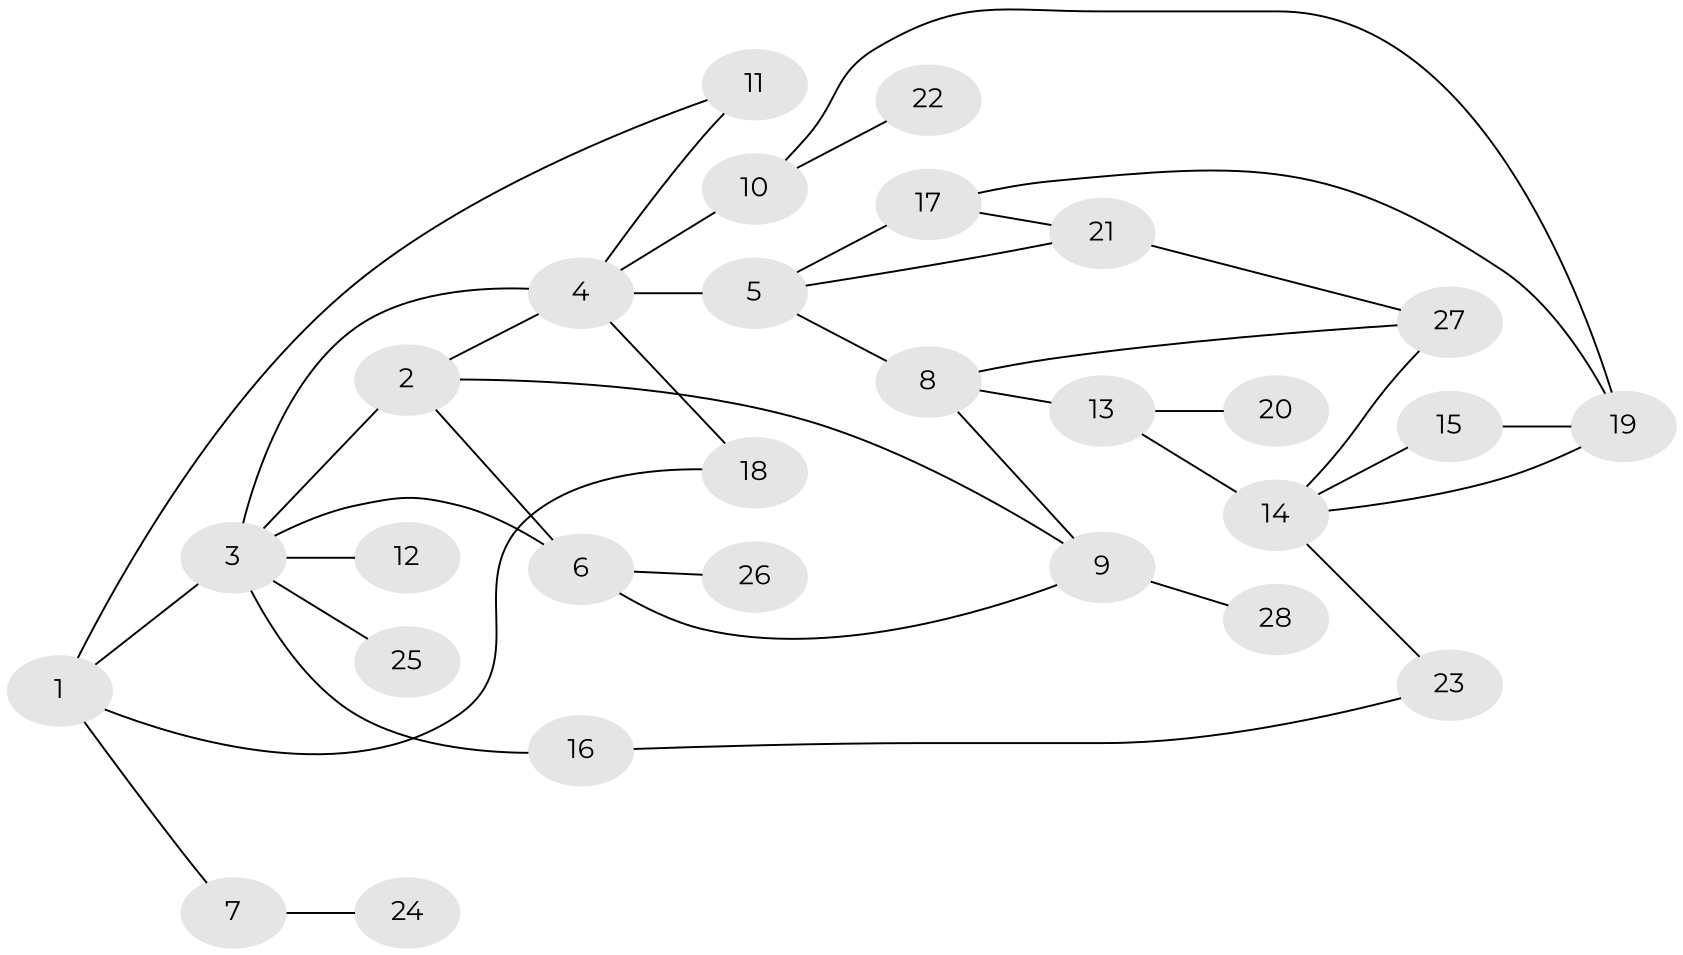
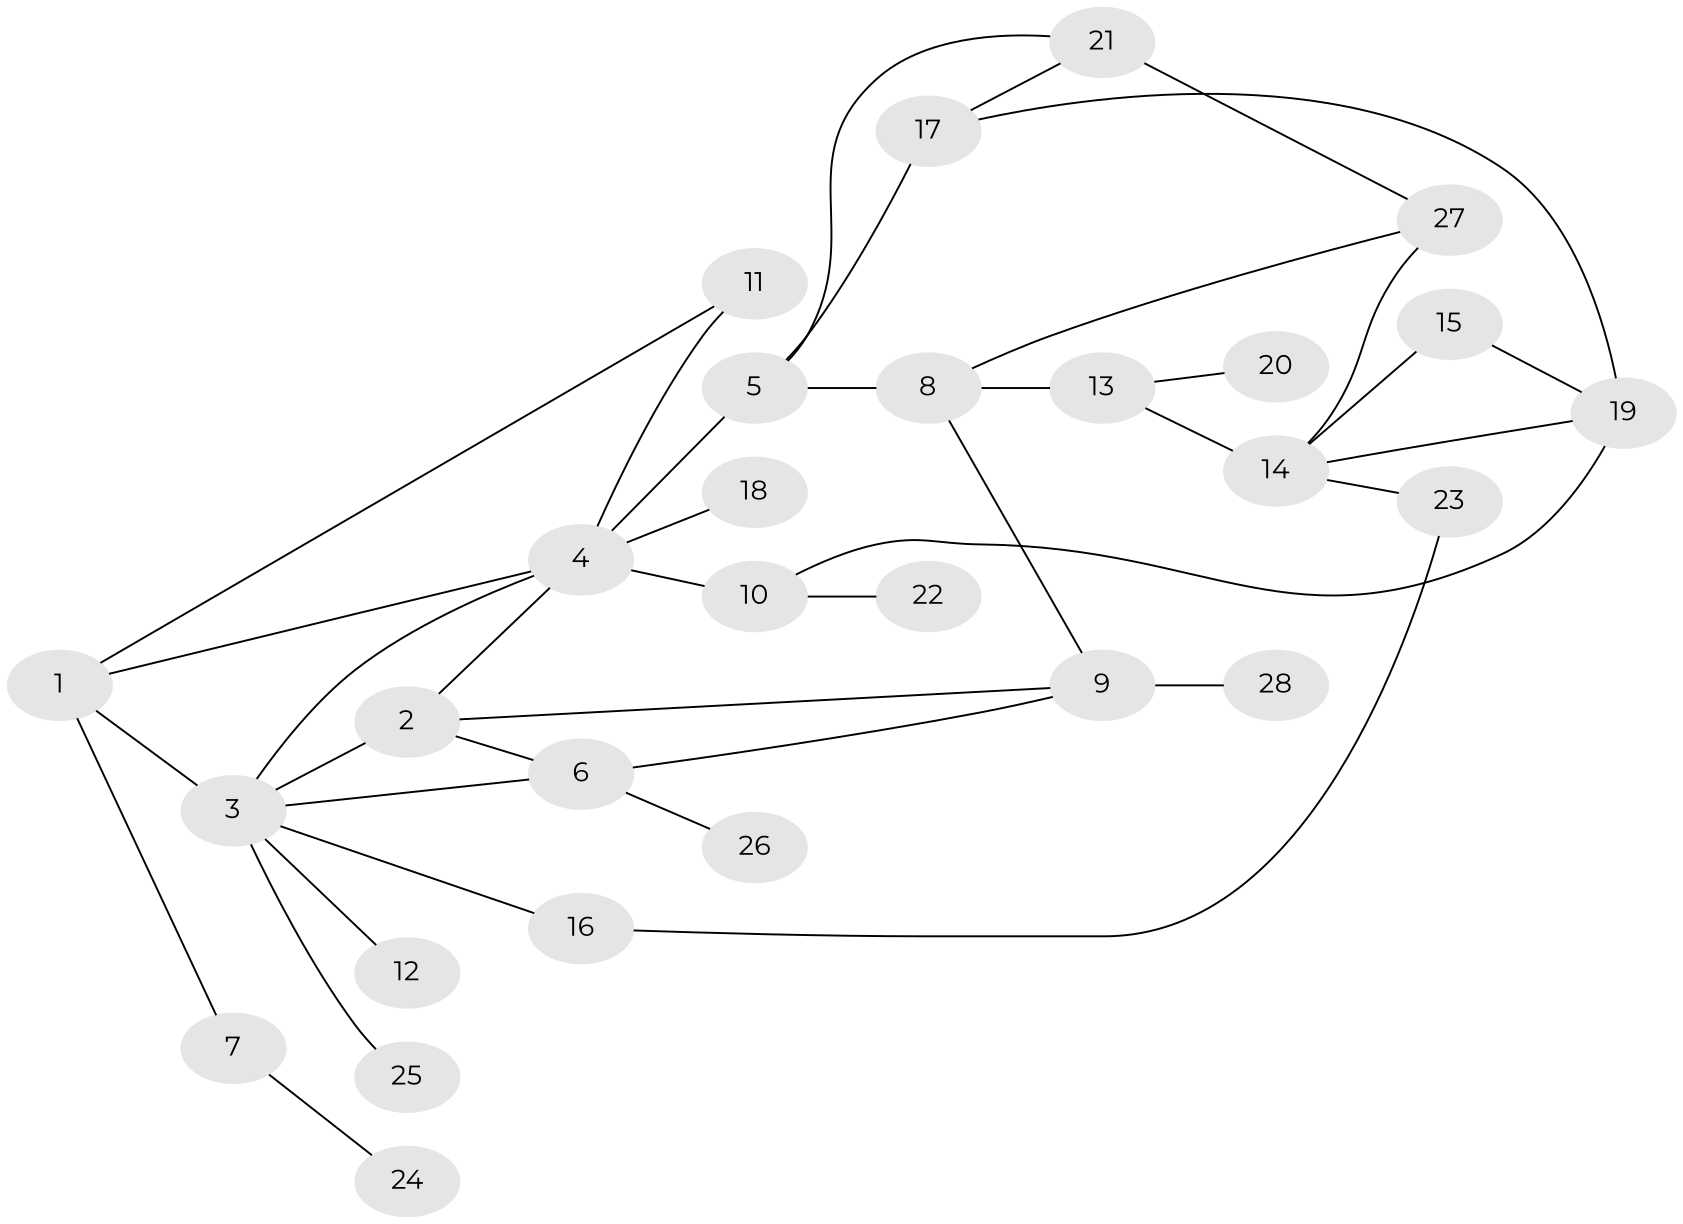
(471, 702) -> (320, 622)
